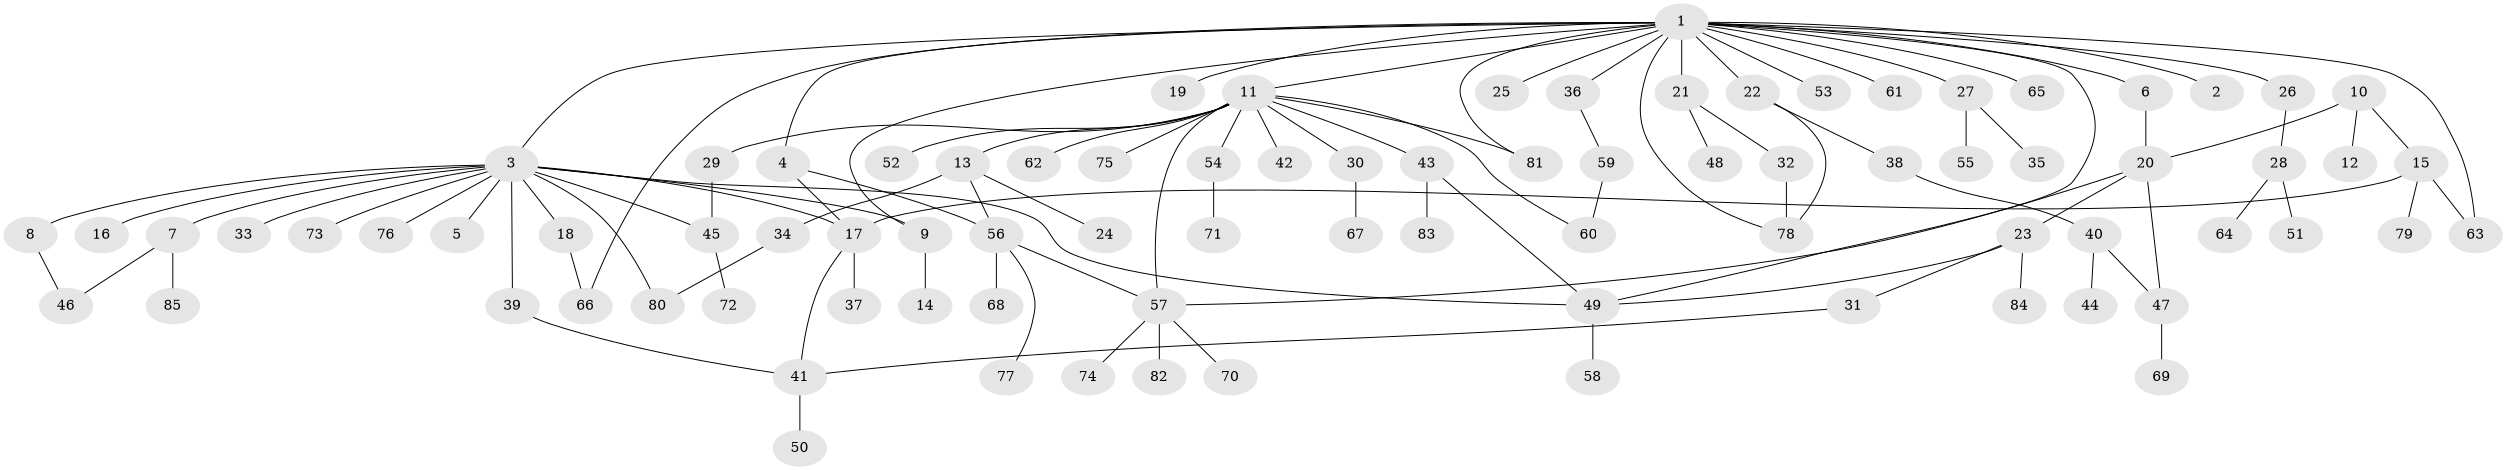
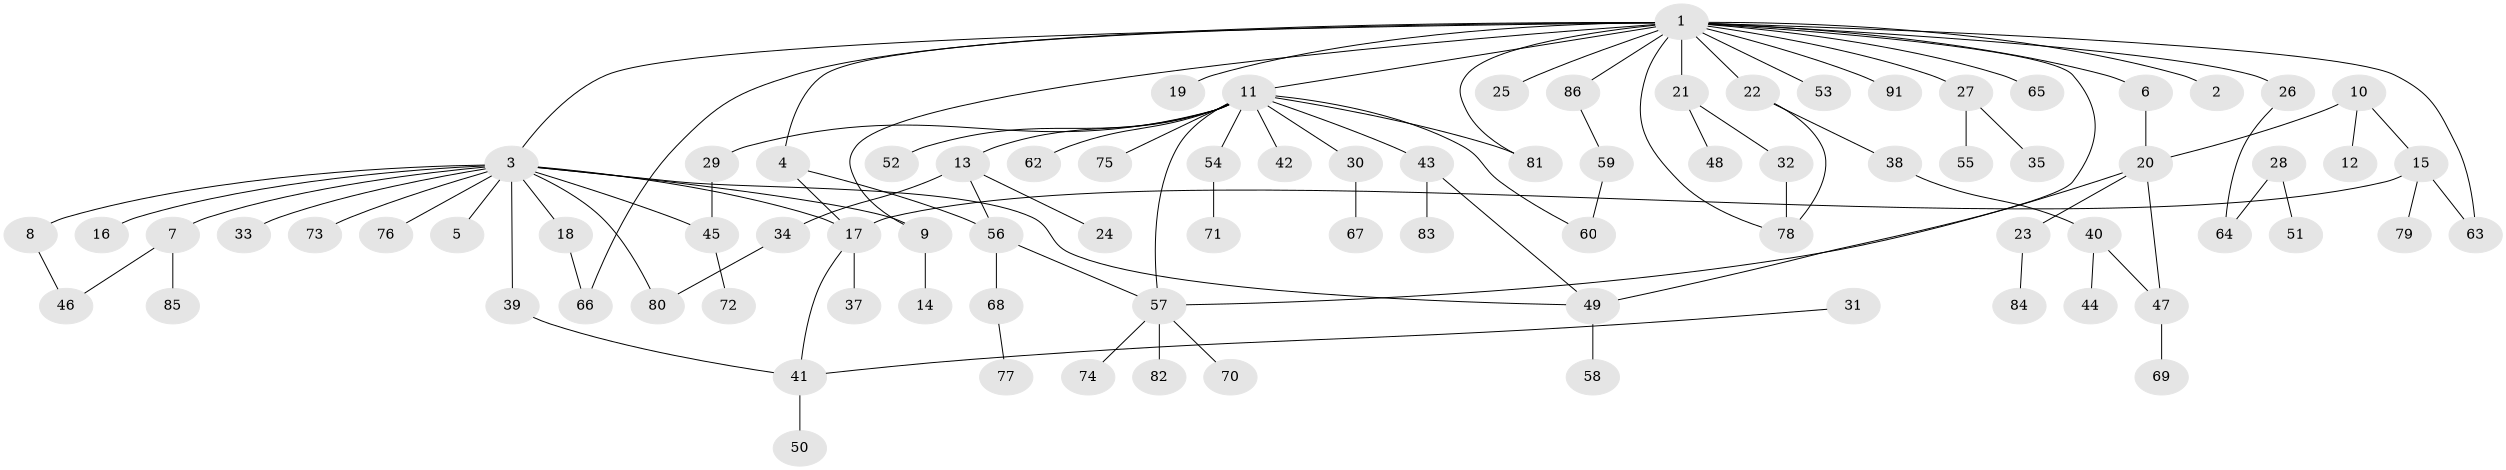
(1573, 93) -> (1573, 93)
(1895, 93) -> (1895, 93)
(2283, 132) -> (2239, 158)
(1939, 271) -> none
(1813, 286) -> none
(1035, 304) -> (1001, 342)
